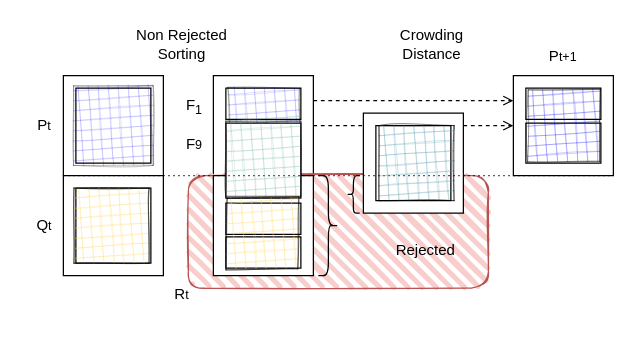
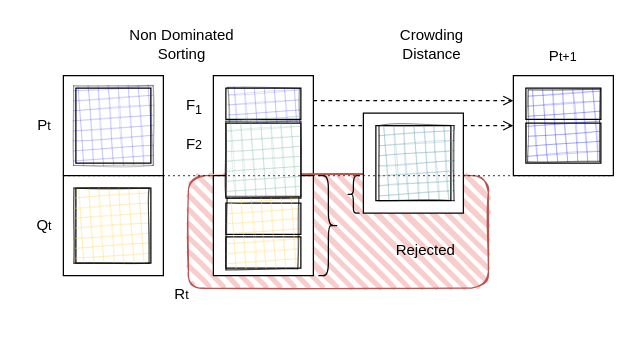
(182, 44) -> (182, 44)
(194, 144) -> (194, 144)
